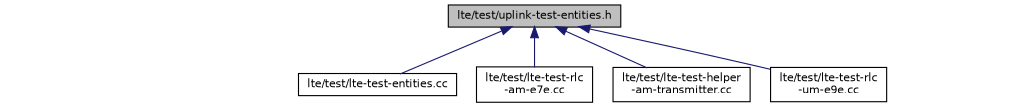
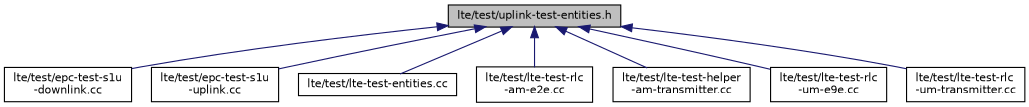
none -> (68, 85)
none -> (215, 85)
(535, 85) -> (535, 85)
none -> (966, 85)
